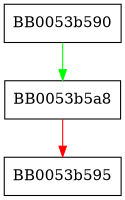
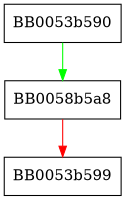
(63, 100) -> (63, 100)
(63, 176) -> (63, 176)
